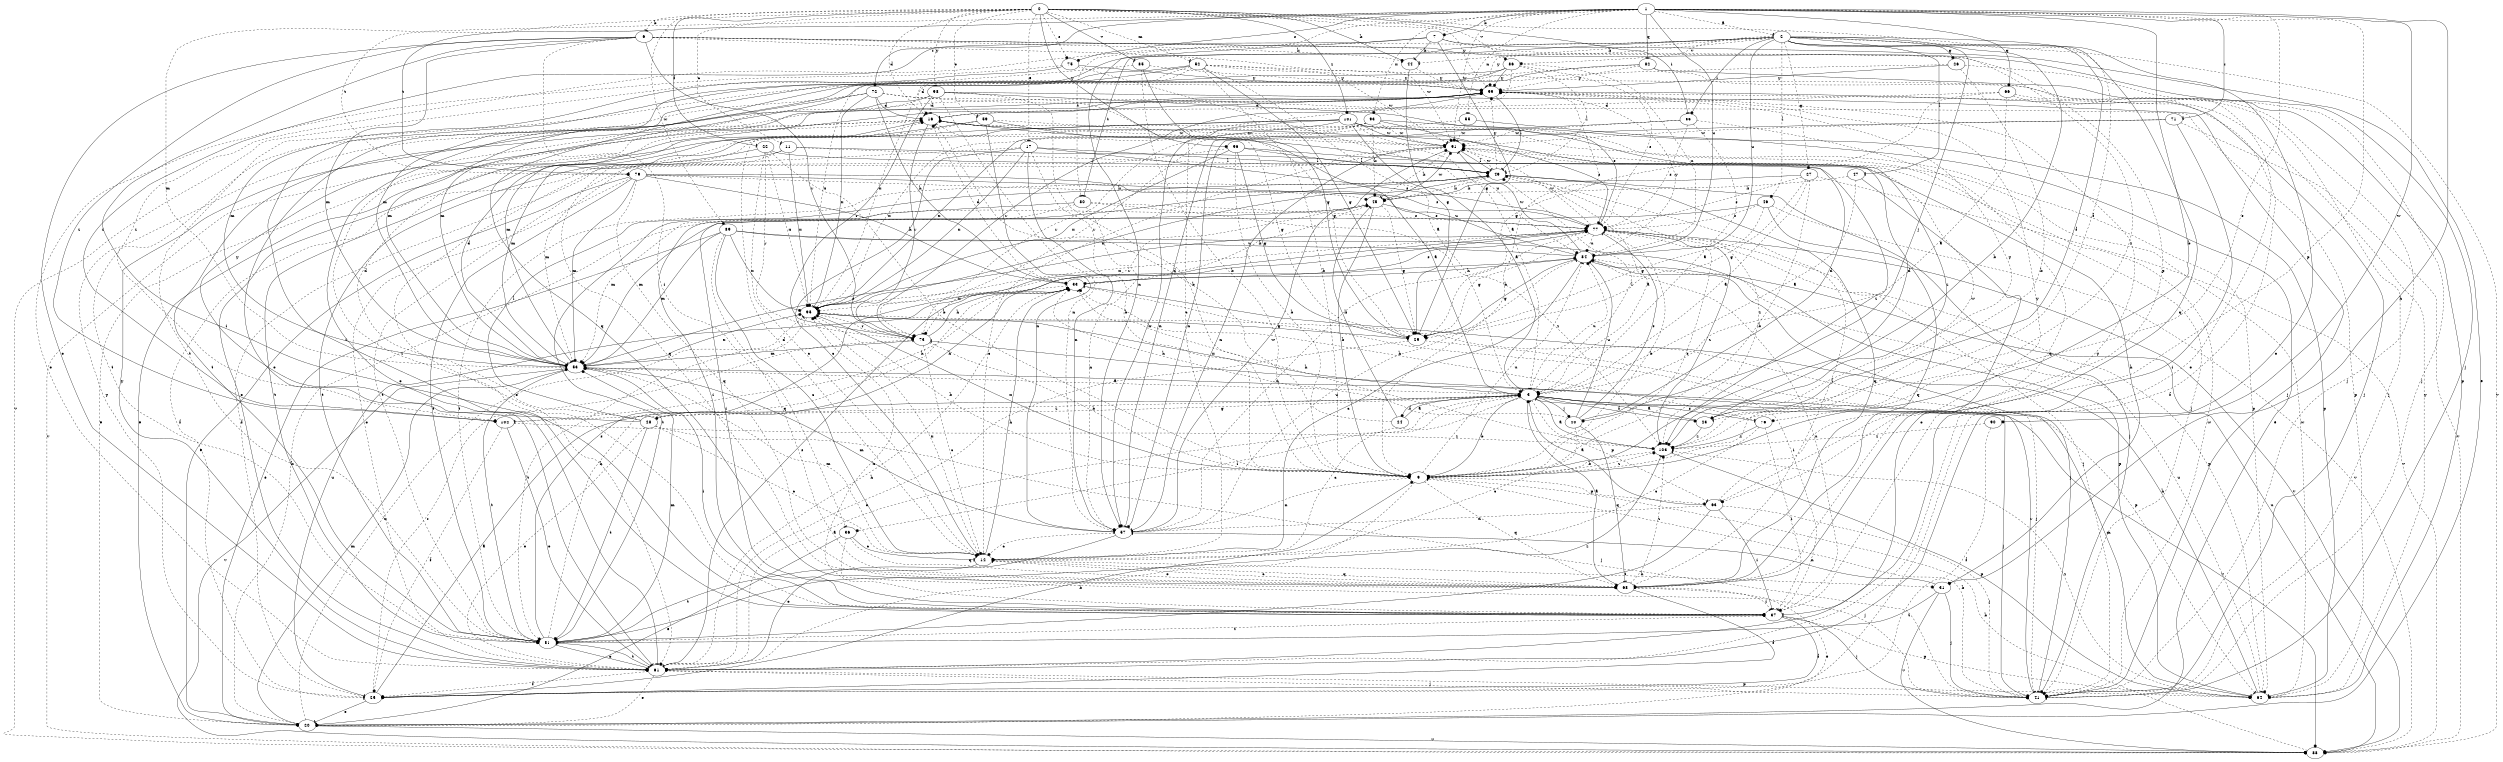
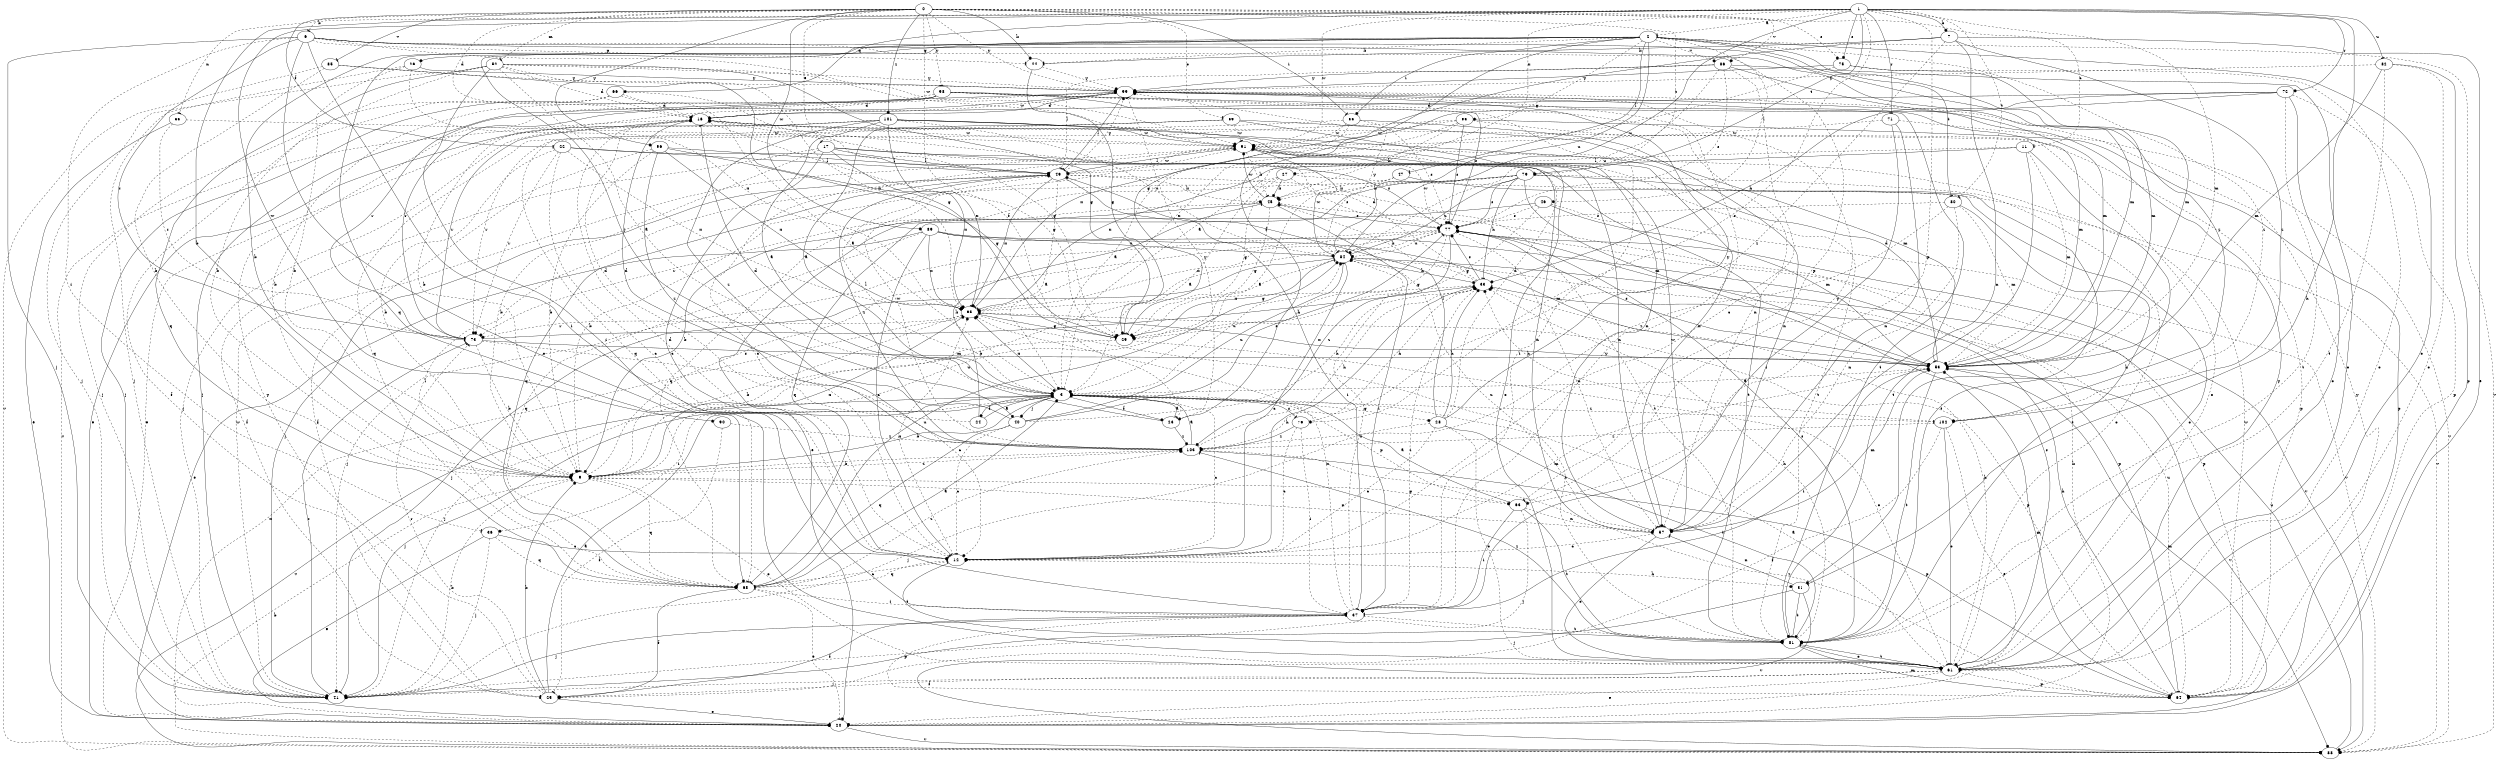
(1649, 37) -> (2378, 37)
(1652, 50) -> none
(1299, 51) -> (608, 51)
(655, 52) -> (778, 117)
(1273, 148) -> none
(1738, 261) -> (863, 317)
(796, 327) -> (1015, 381)
(670, 512) -> (1981, 686)
none -> (1551, 708)
